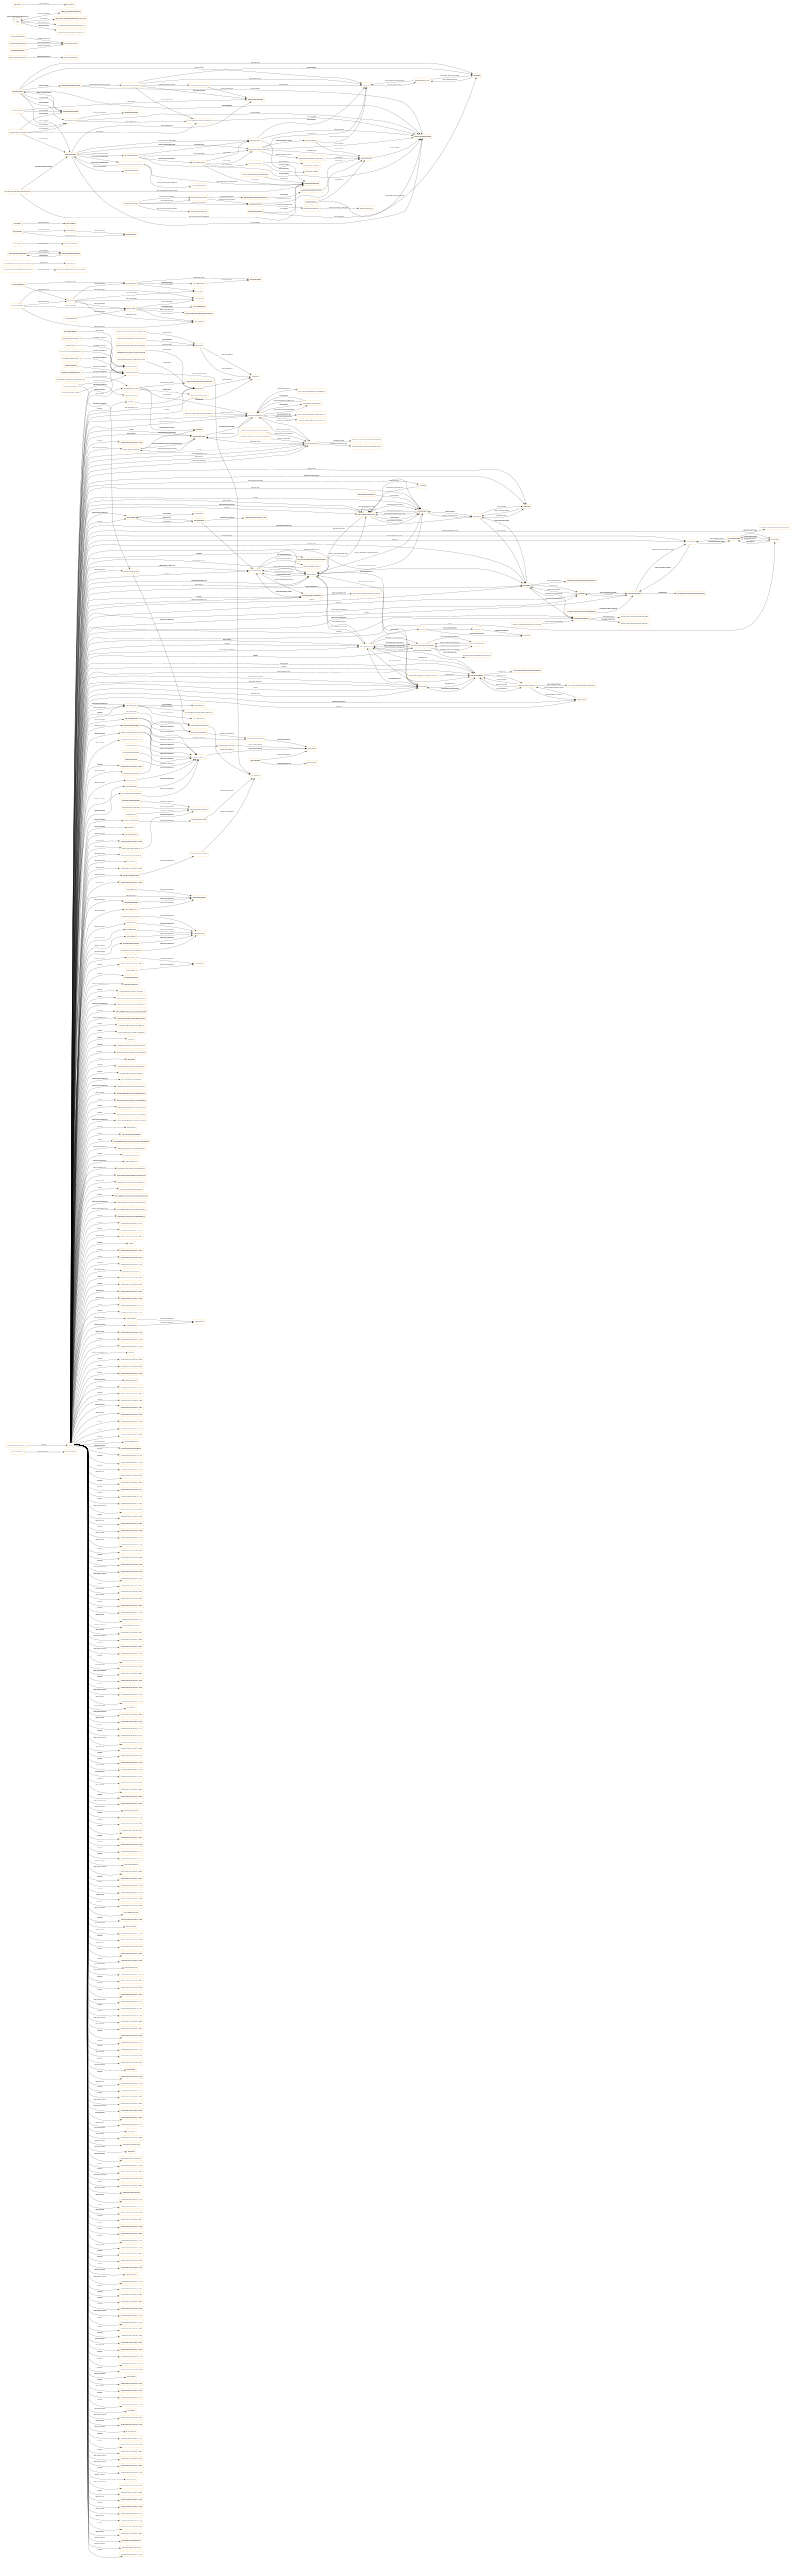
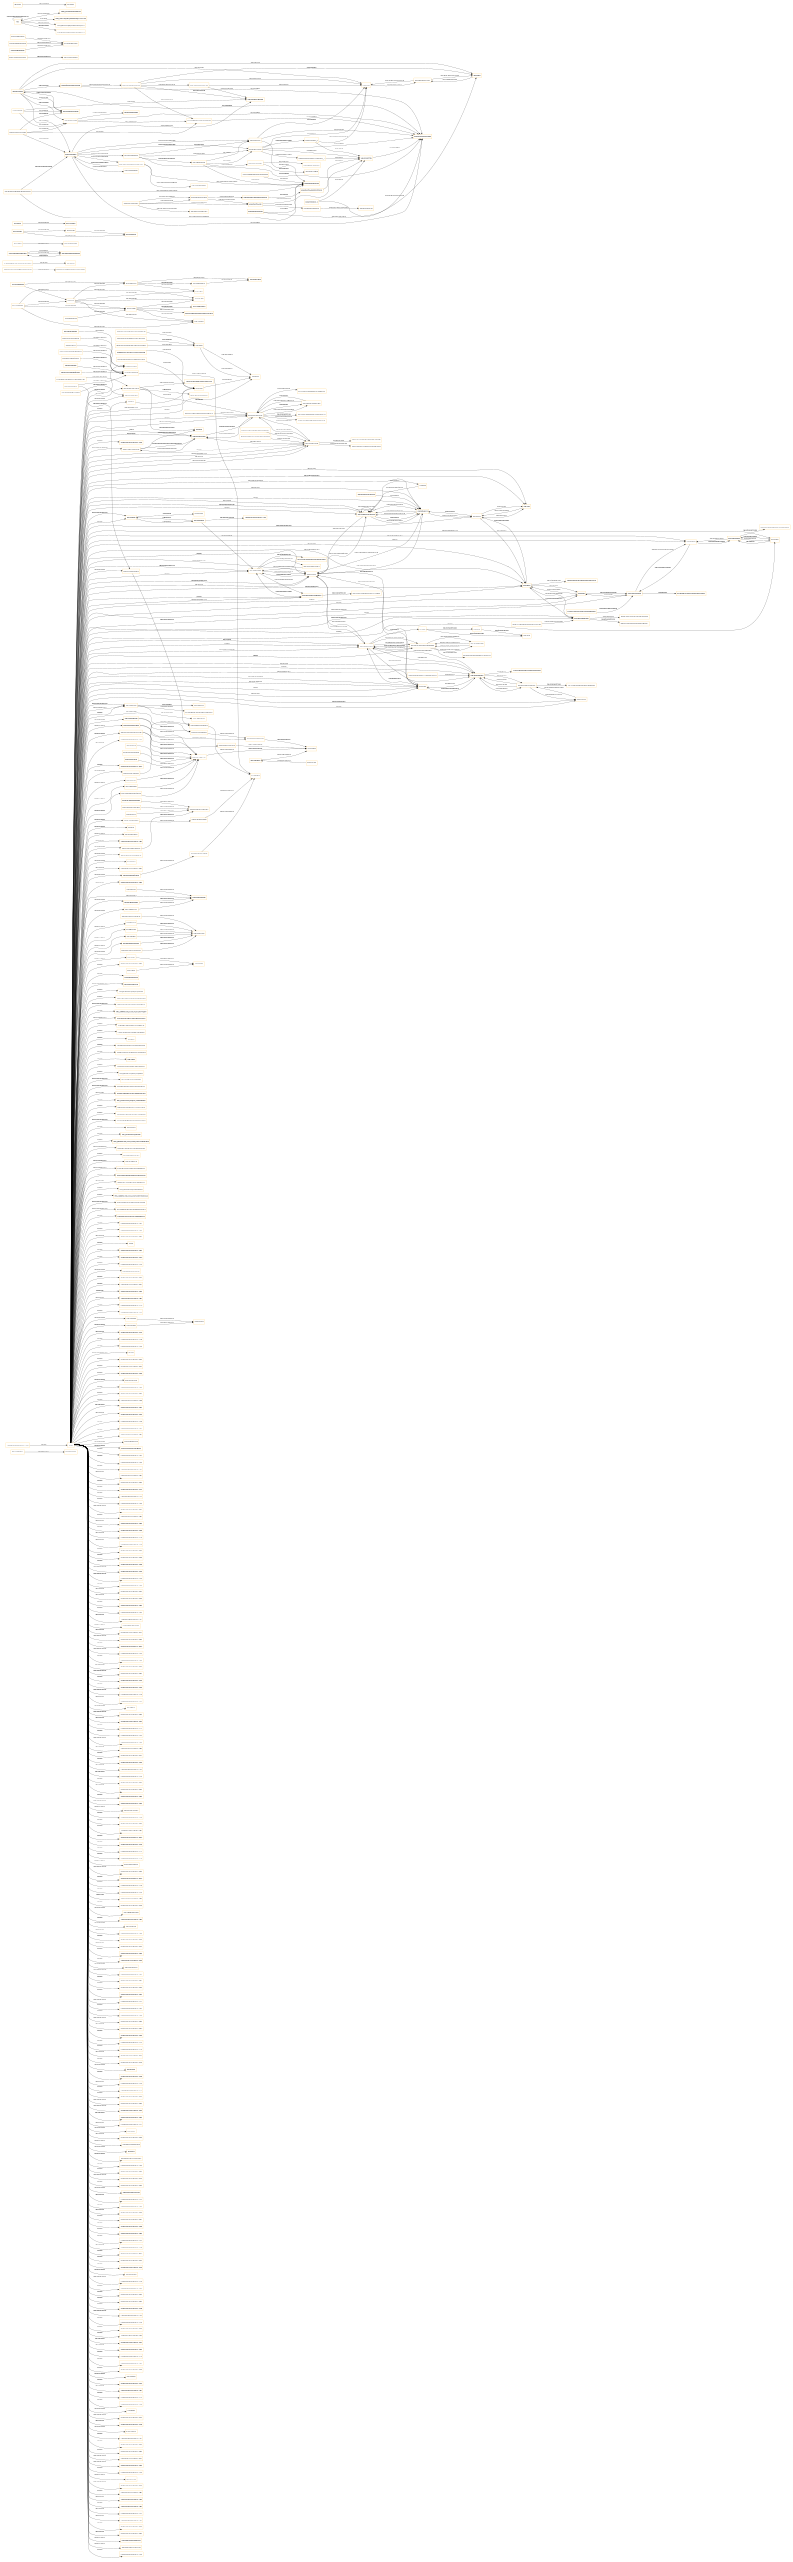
(339, 216) -> (339, 216)
(283, 765) -> (284, 762)
none -> (73, 905)
